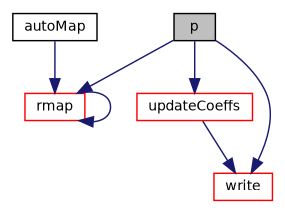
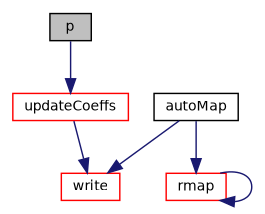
(132, 63) -> none
(265, 91) -> (149, 143)
